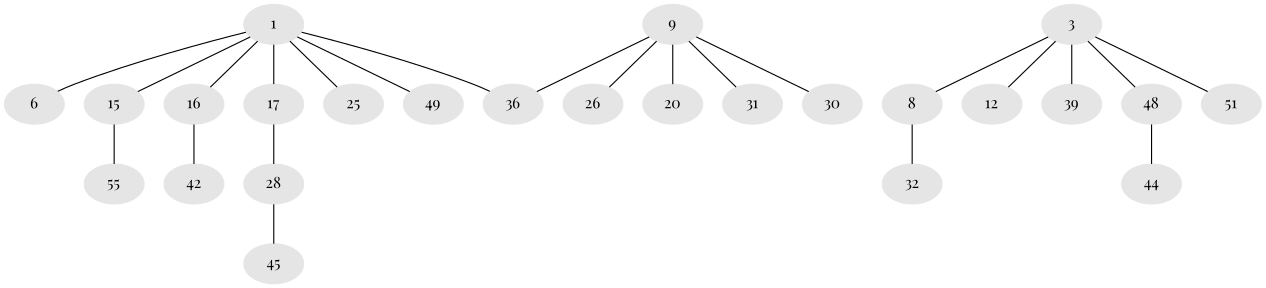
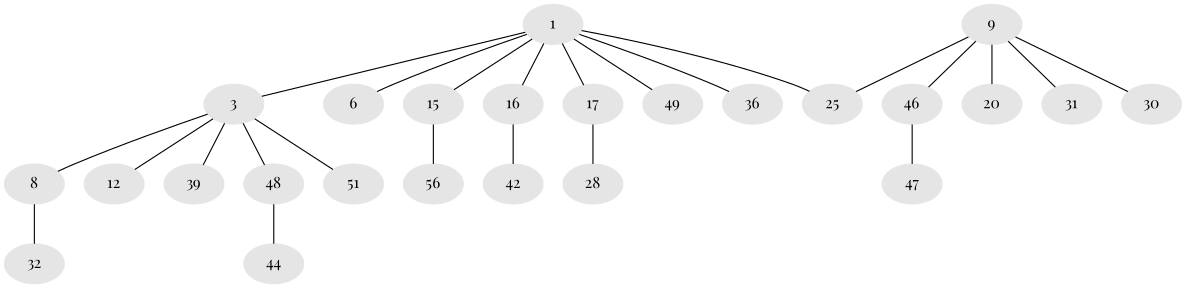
none -> (394, 64)
(593, 64) -> (912, 64)
(593, 104) -> (912, 104)
(114, 184) -> (433, 184)
none -> (912, 184)
(274, 264) -> none
